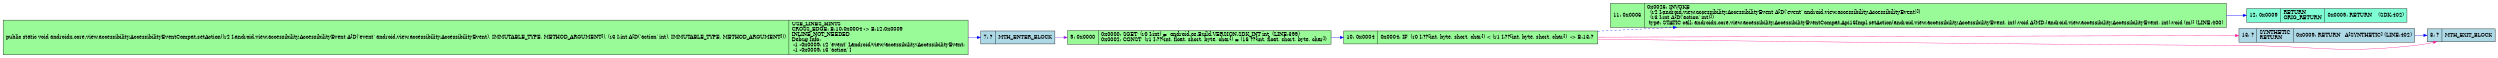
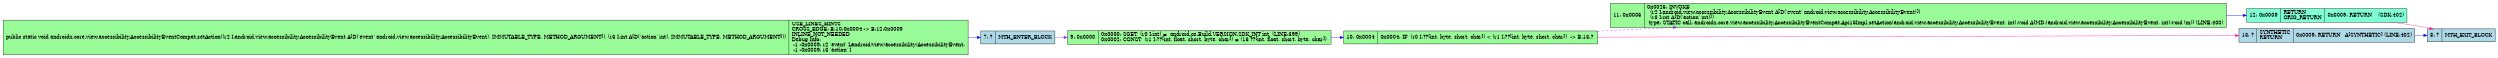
(1635, 29) -> (1635, 29)
(2016, 44) -> (2410, 25)
